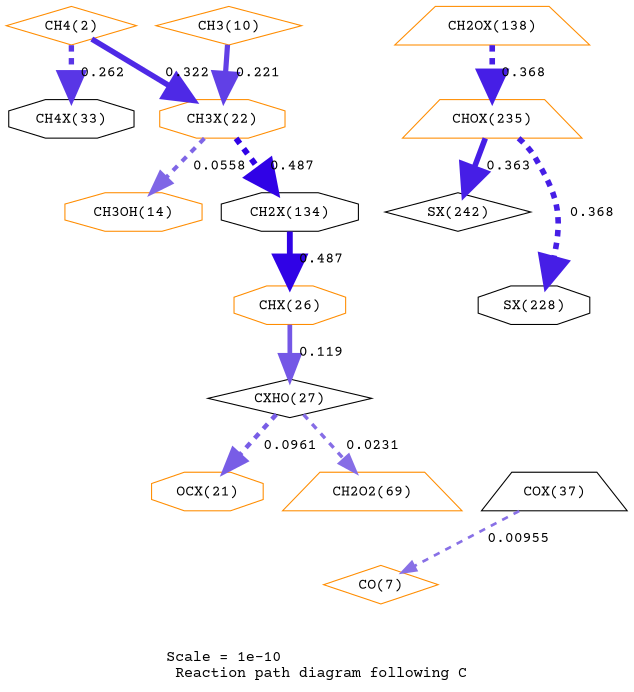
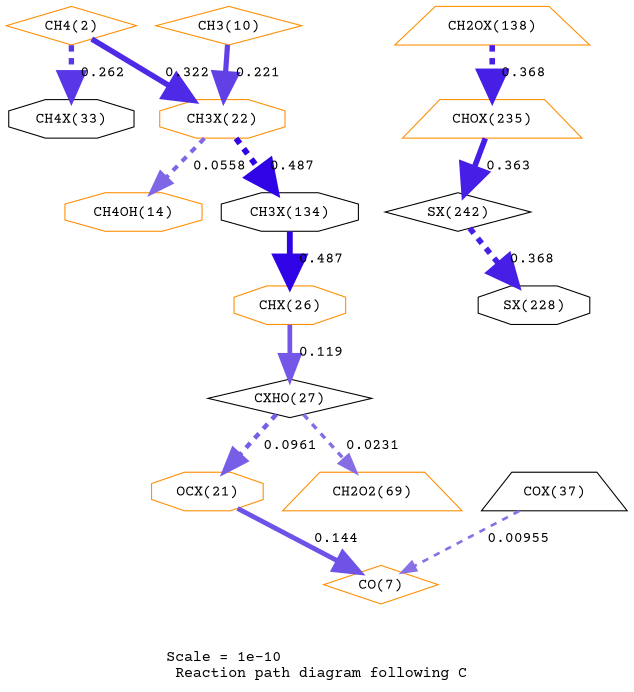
(553, 194) -> (484, 246)
(133, 212) -> (133, 212)
(290, 212) -> (290, 212)
none -> (288, 535)
